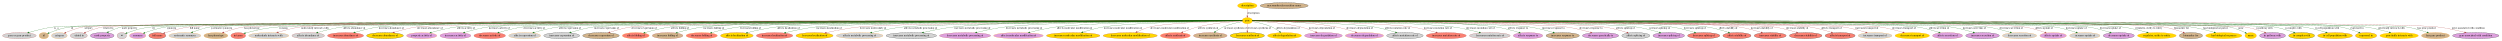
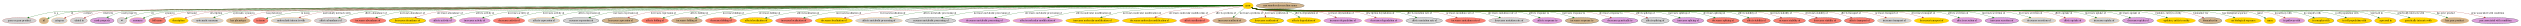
(1247, 12) -> (714, 8)
(873, 28) -> (893, 13)
(1360, 28) -> (1380, 13)
(422, 36) -> (443, 21)
(2272, 36) -> (2292, 21)
